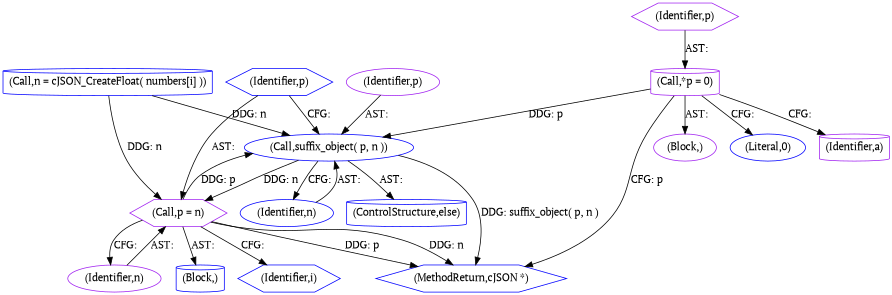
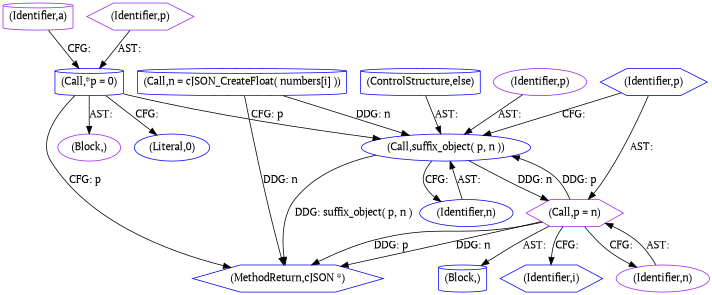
(685, 82) -> (89, 82)
(769, 112) -> (61, 46)
(546, 115) -> (267, 115)
(122, 150) -> (262, 177)
(369, 176) -> (432, 111)
